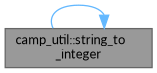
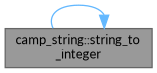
(79, 48) -> (79, 48)
